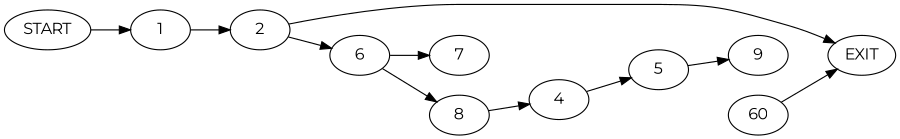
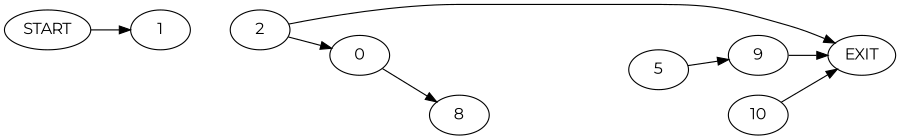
(205, 30) -> none
(360, 55) -> (360, 55)
(459, 55) -> none
none -> (803, 55)
(559, 100) -> none
(758, 115) -> (758, 115)
